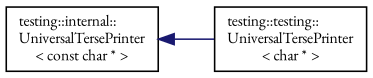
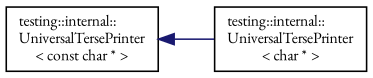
(291, 39) -> (291, 39)
